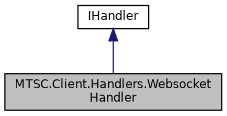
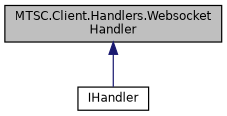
(113, 57) -> (113, 71)
